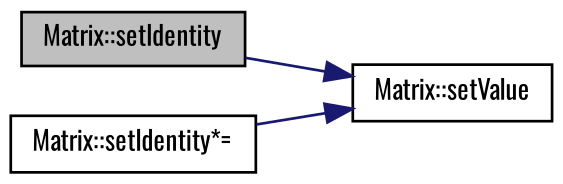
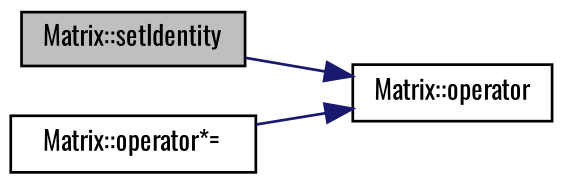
(452, 93) -> (452, 93)
(133, 144) -> (133, 144)
